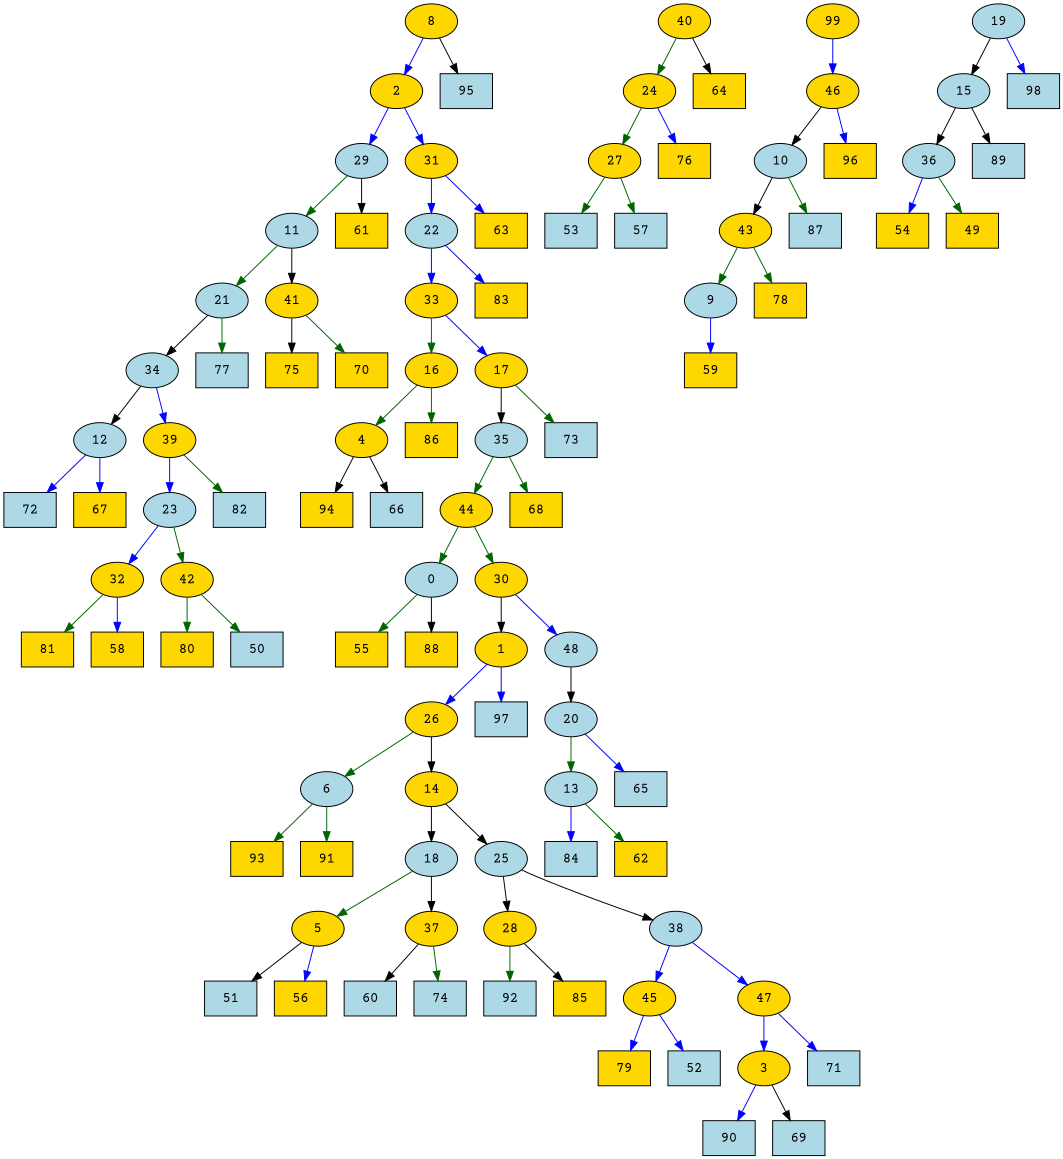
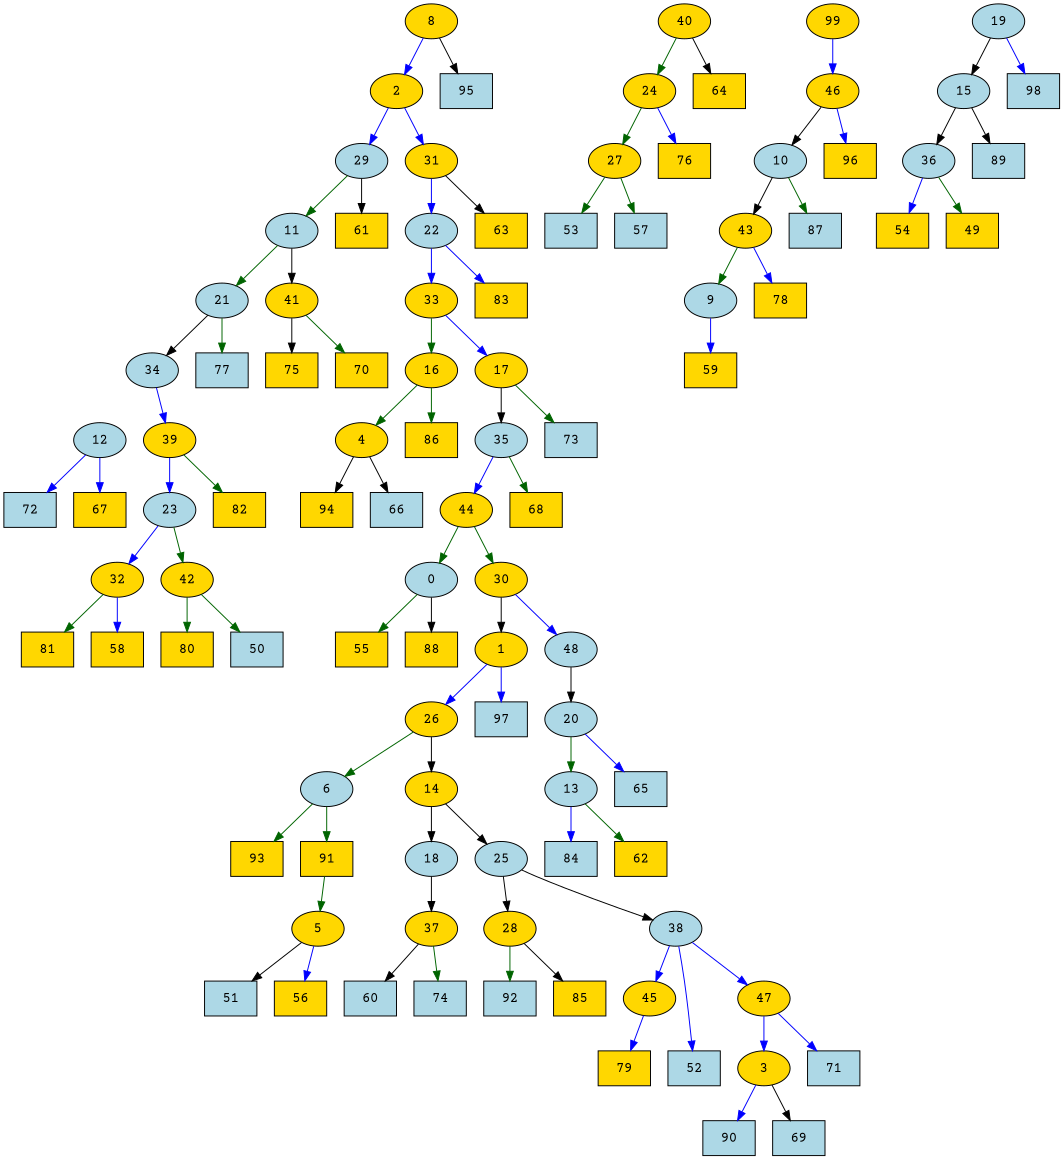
(461, 191) -> (461, 191)
(760, 261) -> (760, 261)
(129, 401) -> none
(486, 471) -> (486, 471)
(239, 510) -> (239, 510)
(379, 891) -> (323, 889)
(669, 1029) -> (686, 994)
